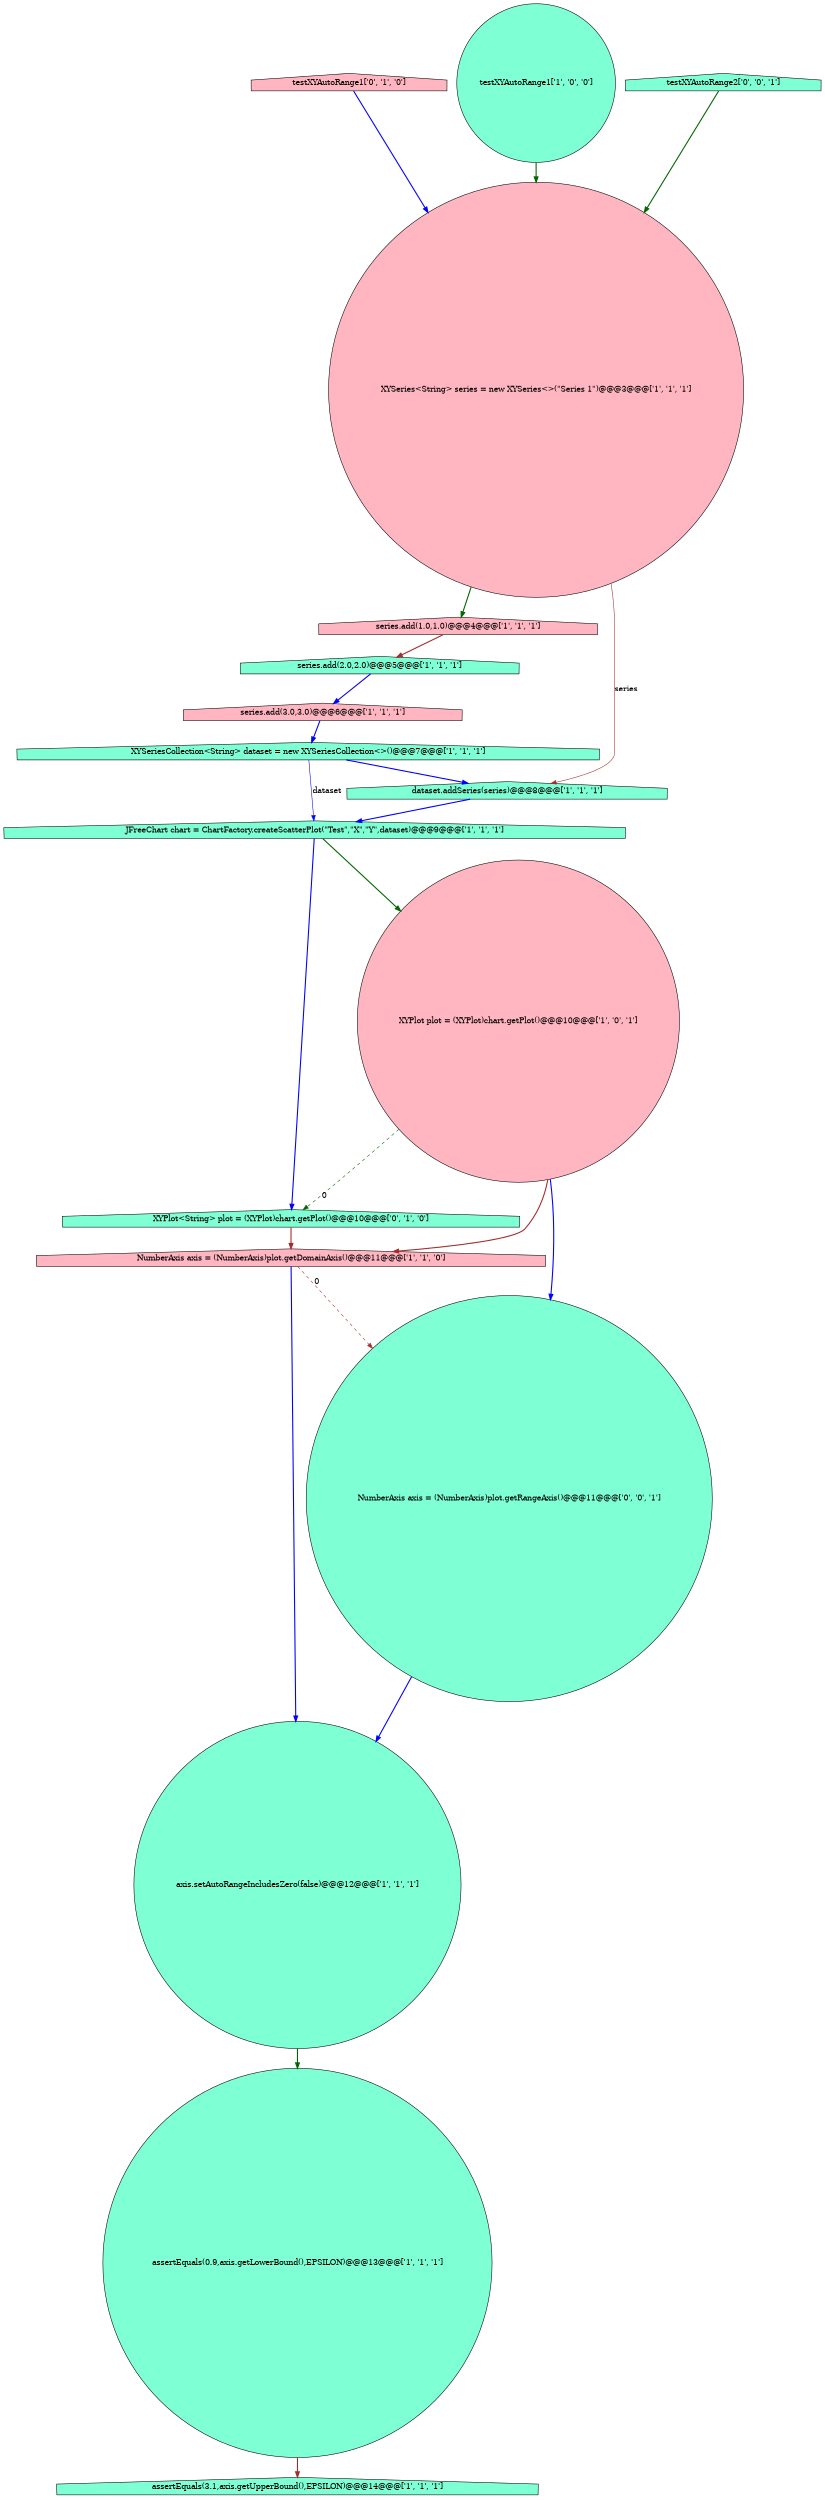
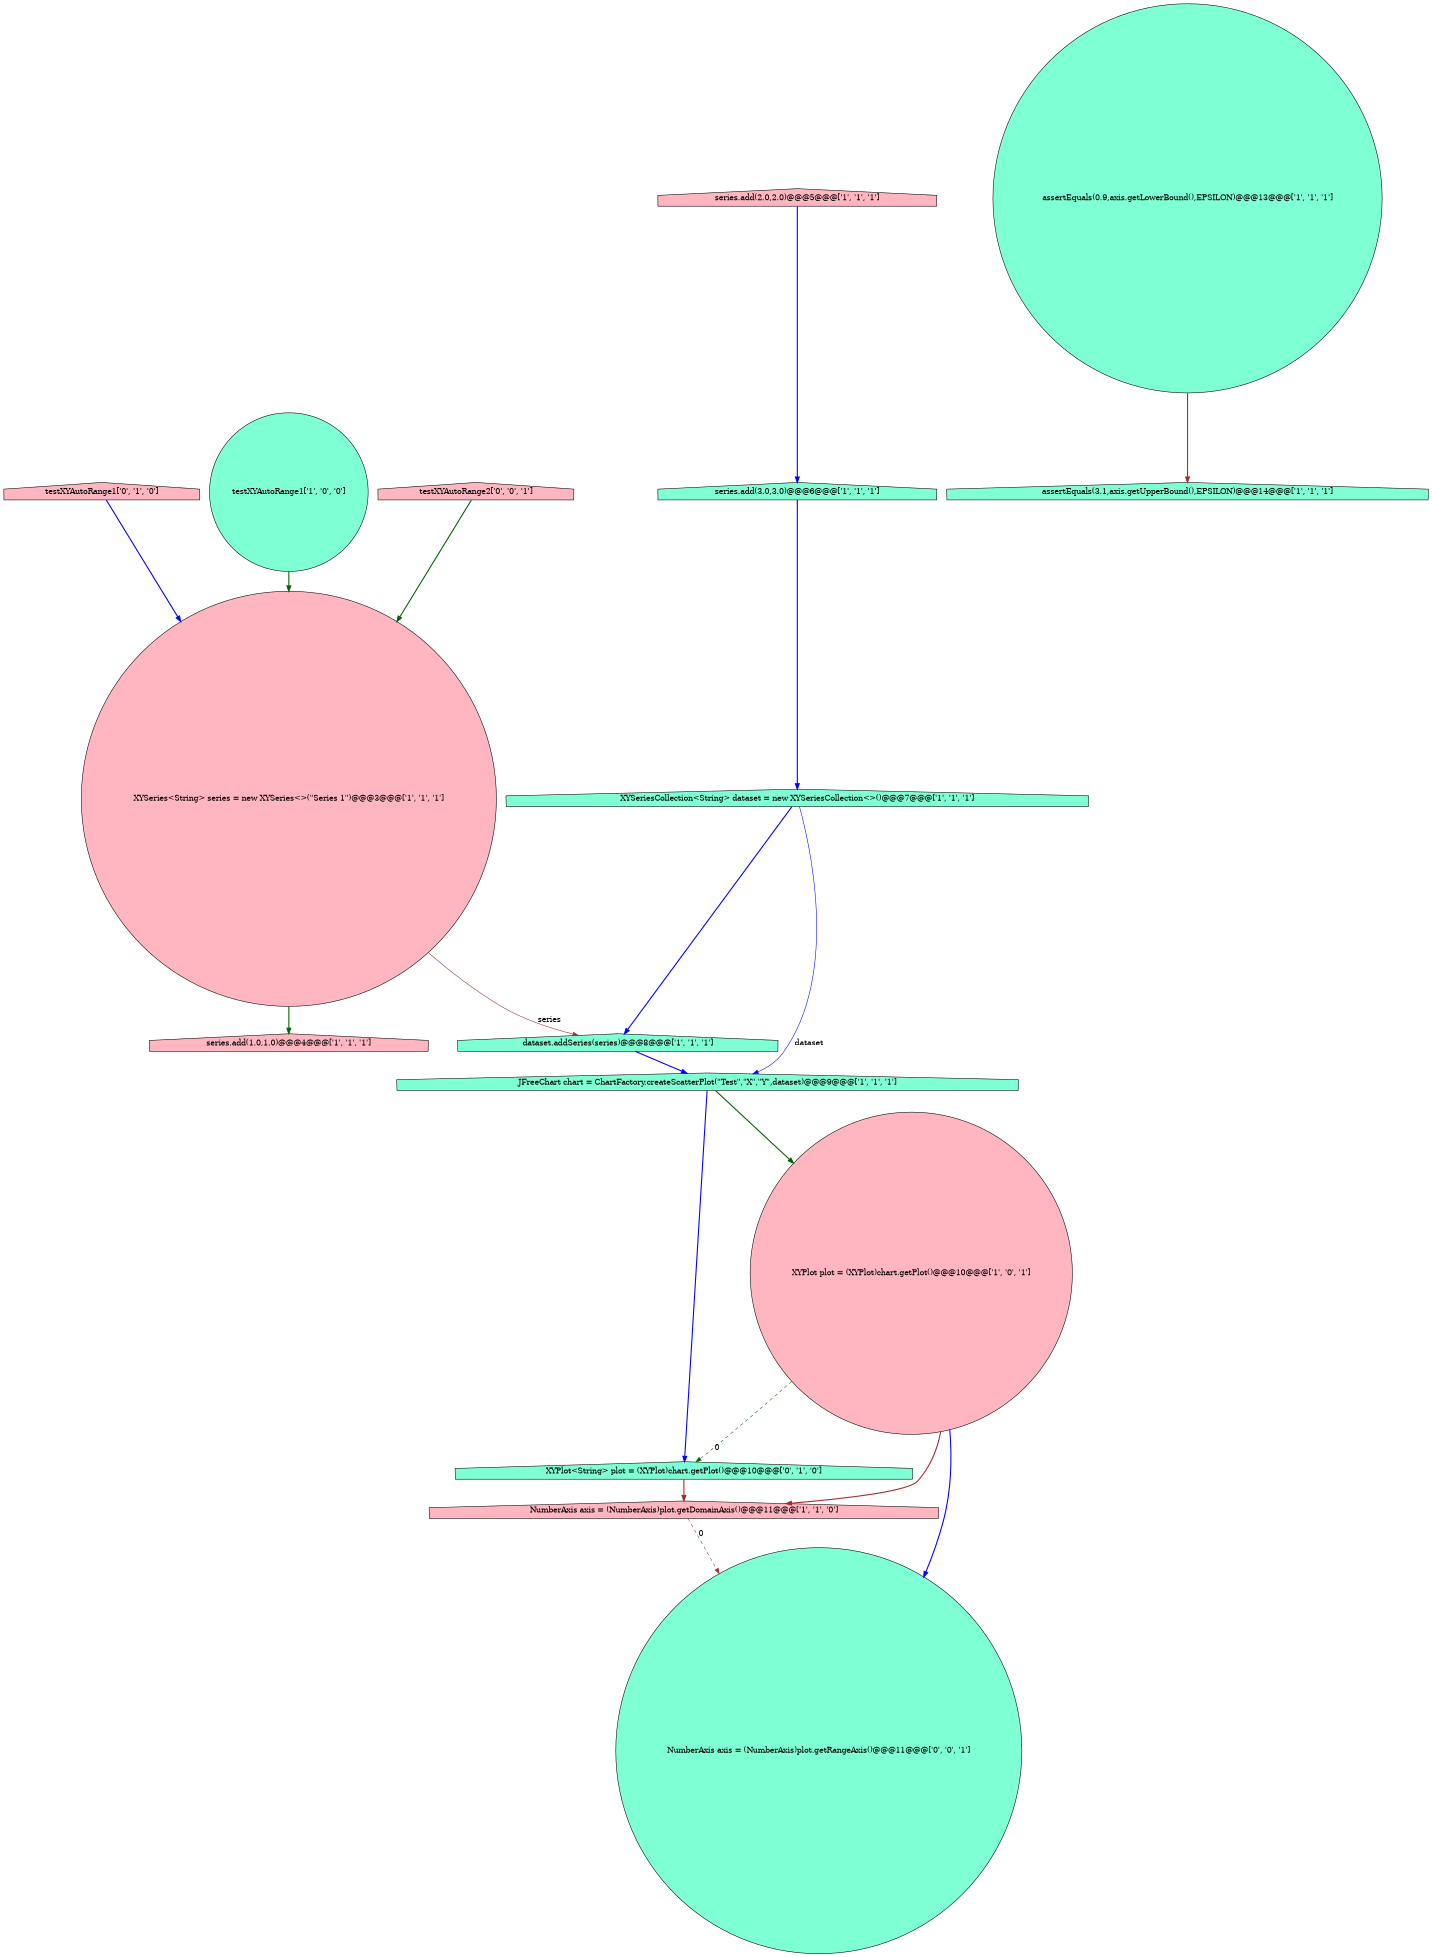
(723, 83) -> (476, 492)
(422, 645) -> none
(380, 666) -> (797, 198)
(323, 713) -> (797, 492)
(297, 1885) -> none
